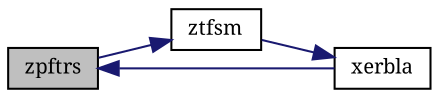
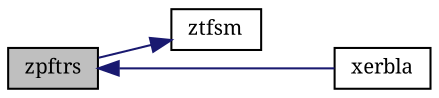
(288, 46) -> none
